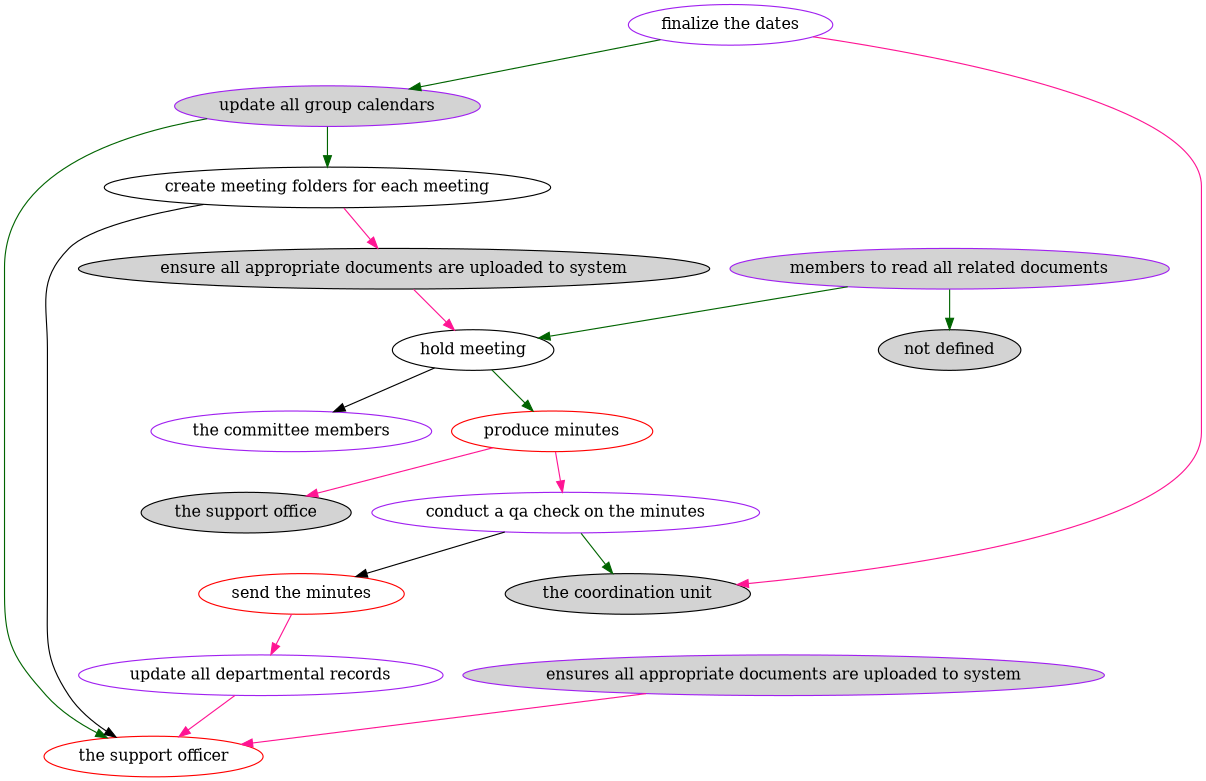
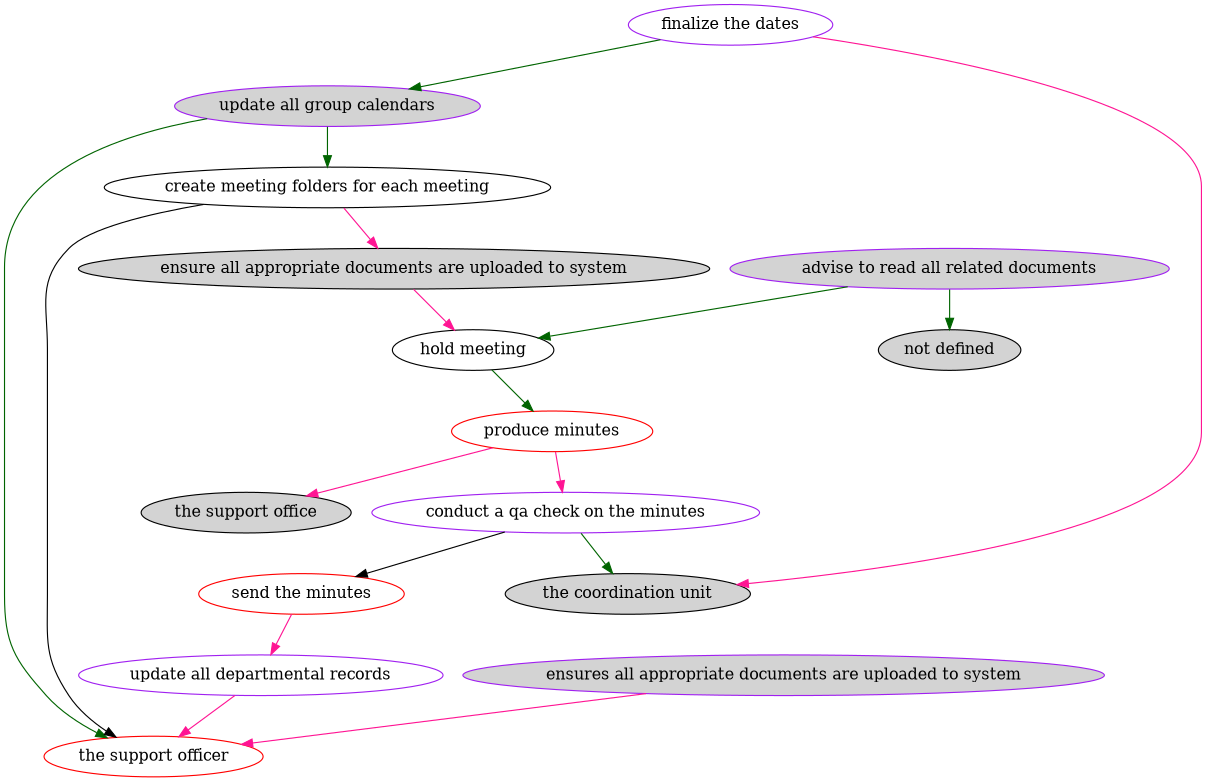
(950, 269) -> (950, 269)
(291, 431) -> none
